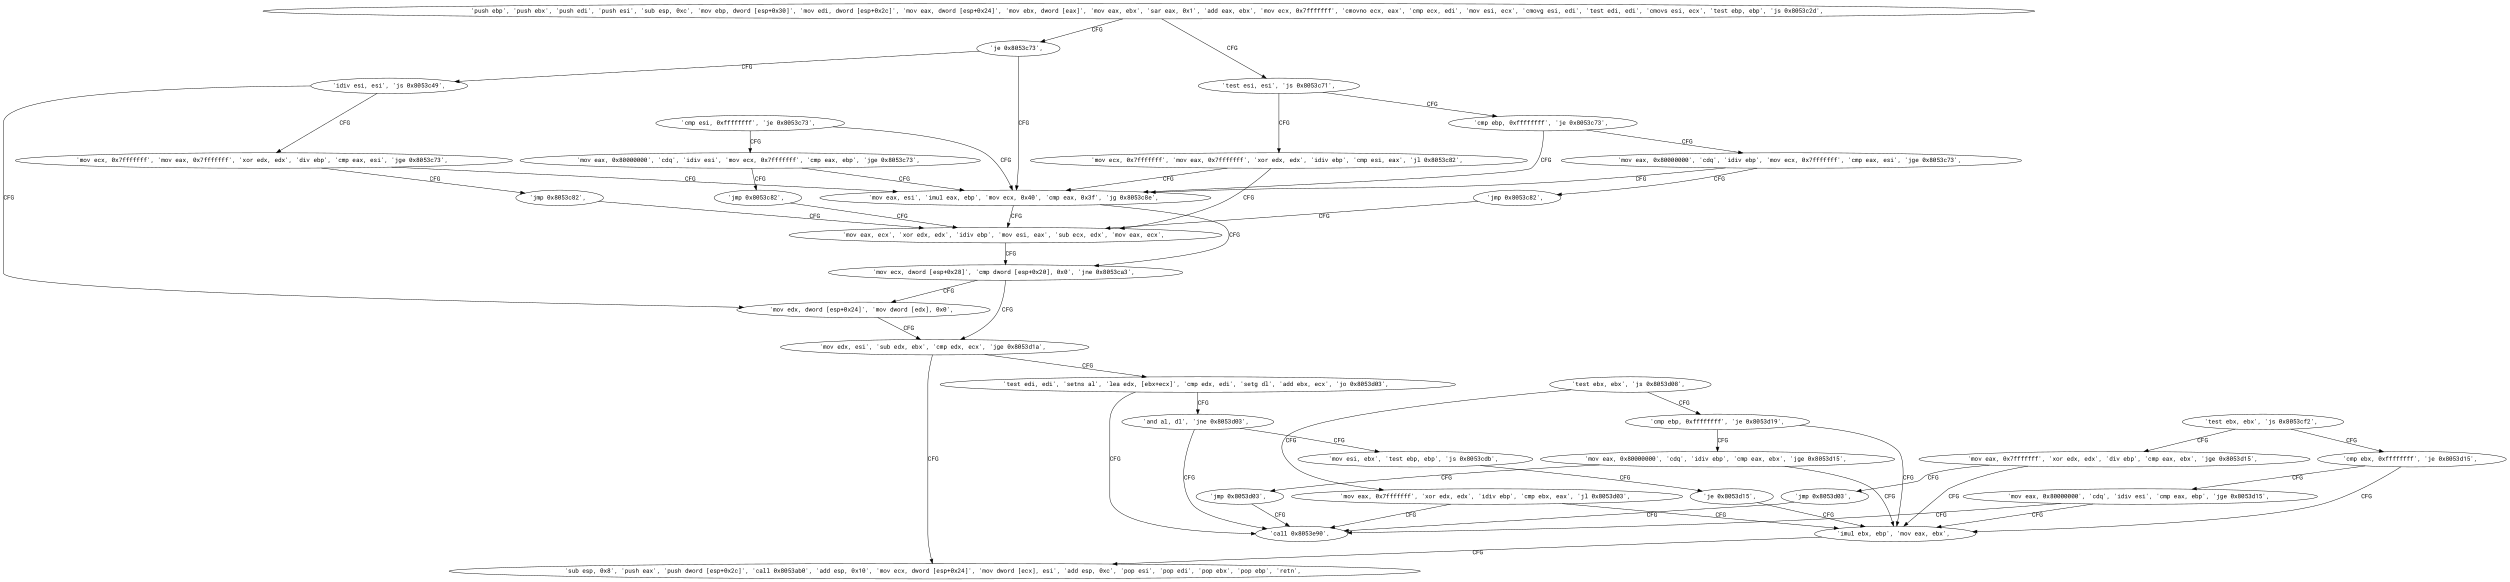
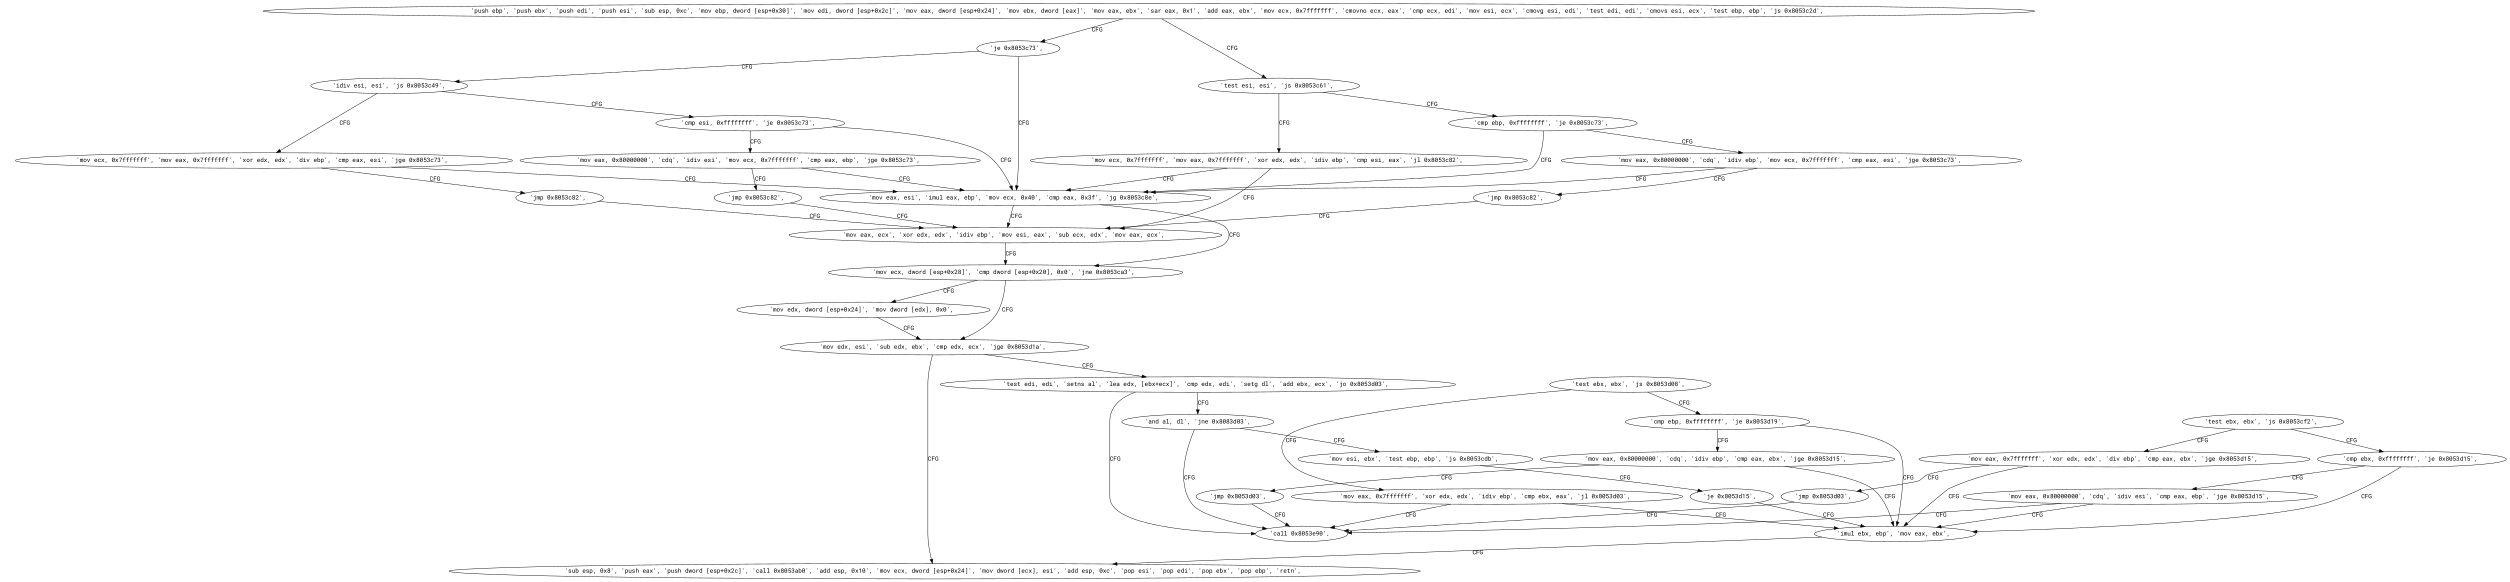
(1279, 86) -> (1279, 86)
(138, 289) -> (565, 104)
(1198, 422) -> (1198, 422)
